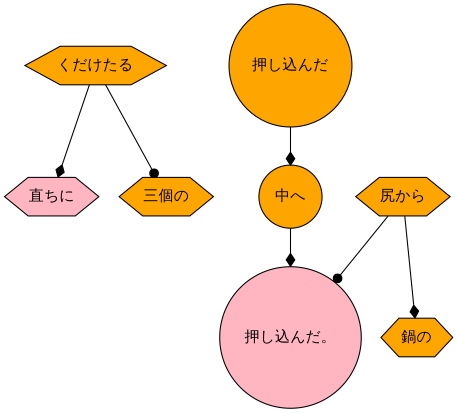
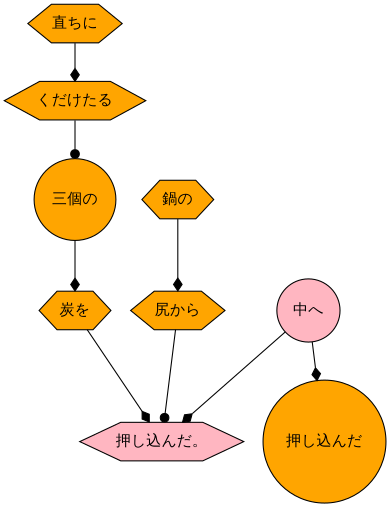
(76, 125) -> (75, 56)
(290, 140) -> (314, 355)
(52, 197) -> (75, 24)
(166, 197) -> (75, 200)
(290, 197) -> (308, 310)
(409, 260) -> (178, 249)
none -> (75, 310)
(290, 338) -> (162, 442)
